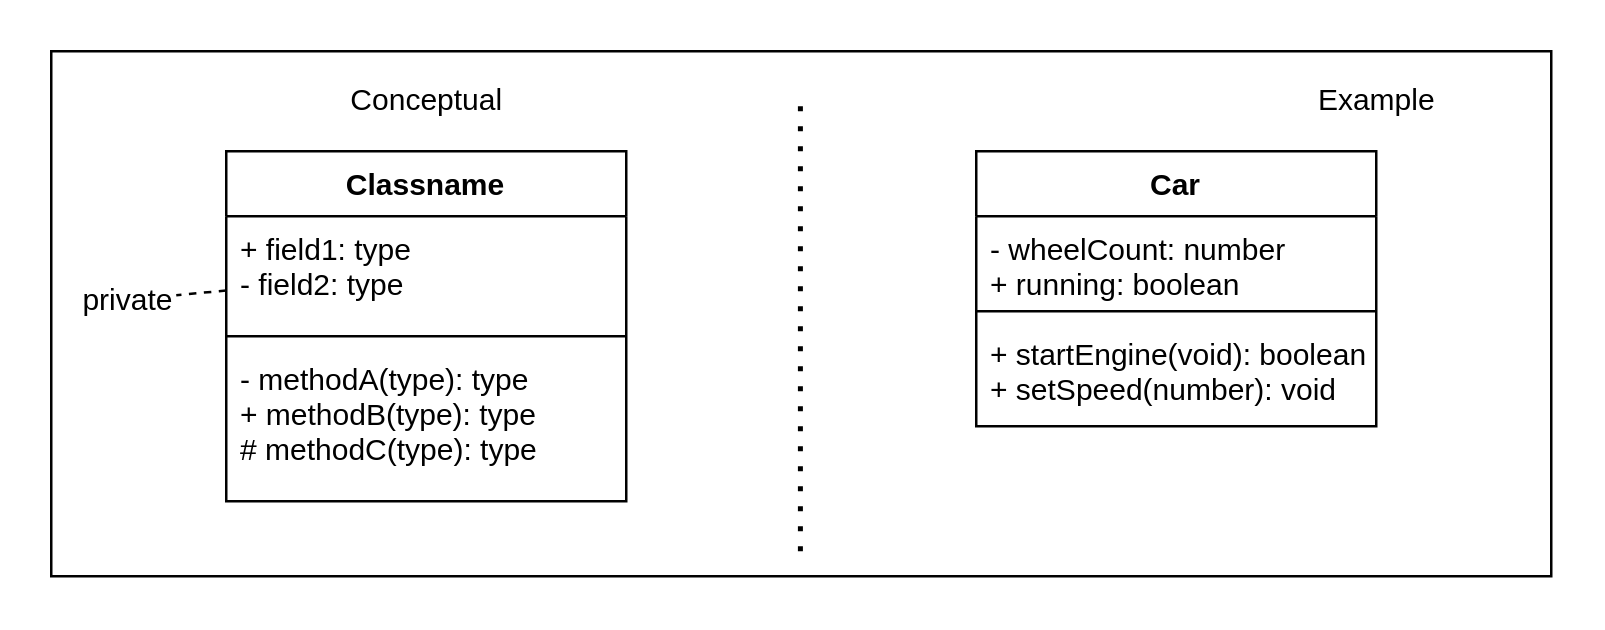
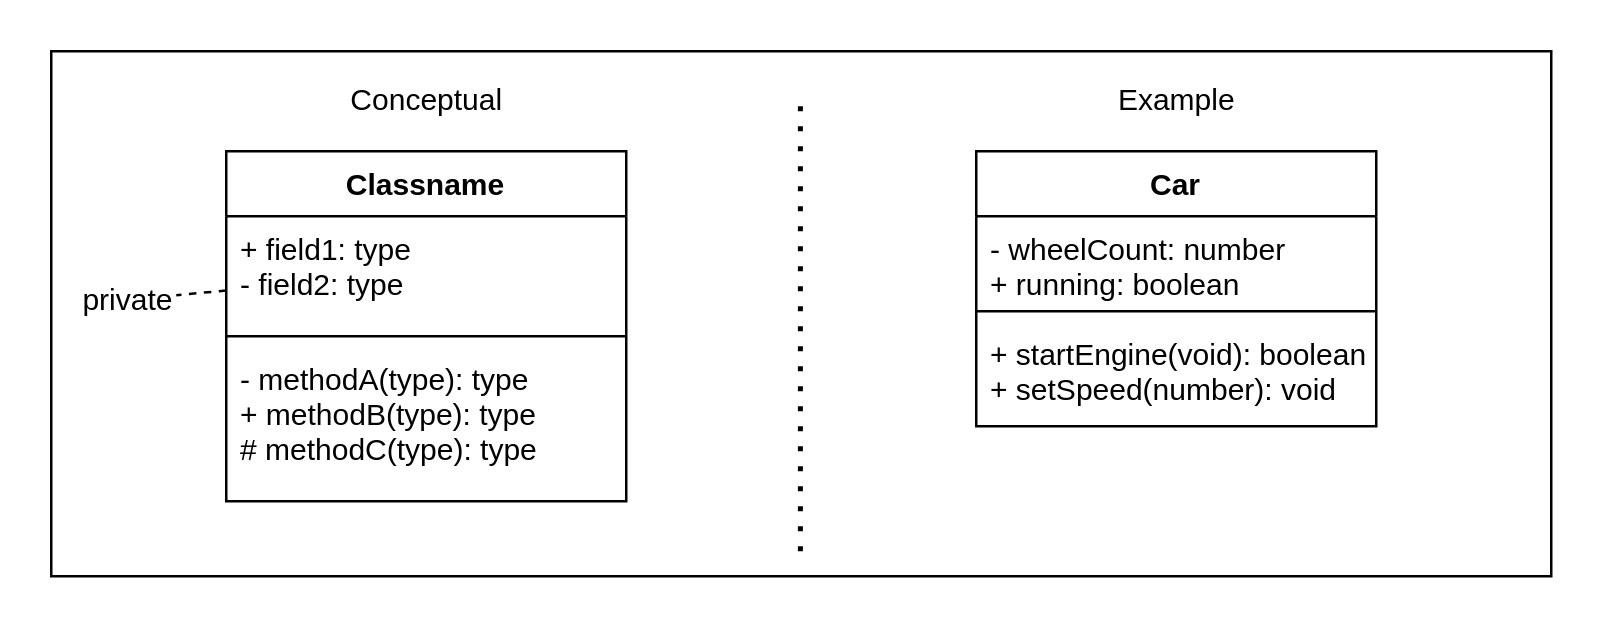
(1376, 101) -> (1176, 101)
